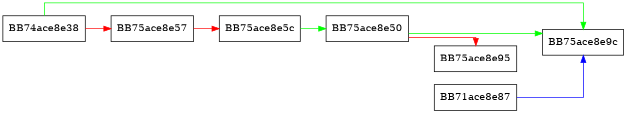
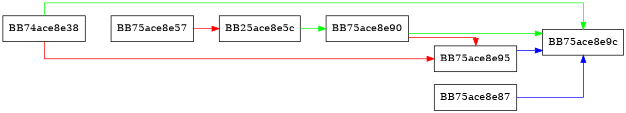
(95, 29) -> (227, 59)
(260, 29) -> (260, 29)
(367, 29) -> (367, 29)
none -> (526, 51)
(476, 97) -> (476, 97)
